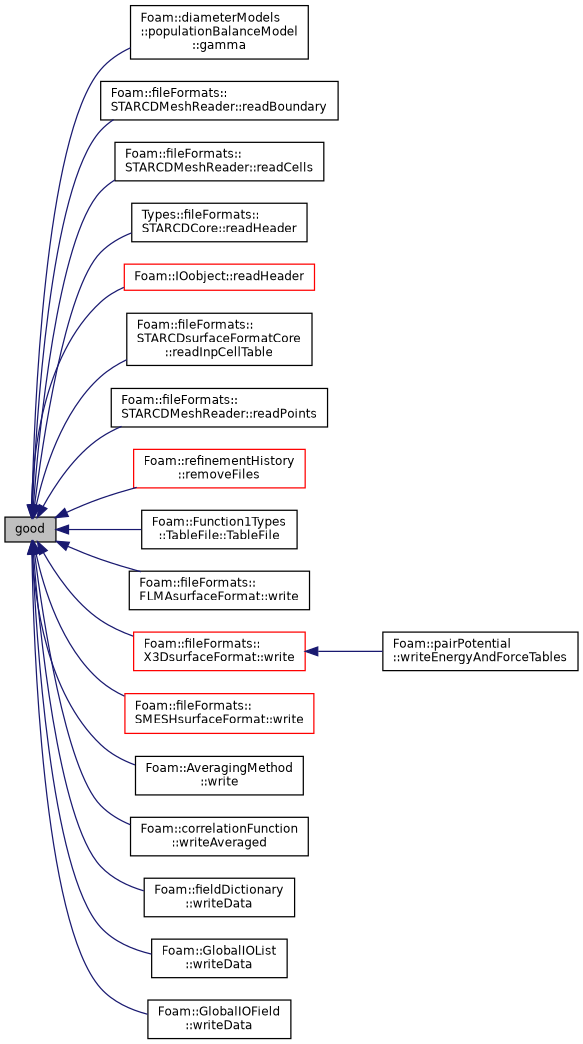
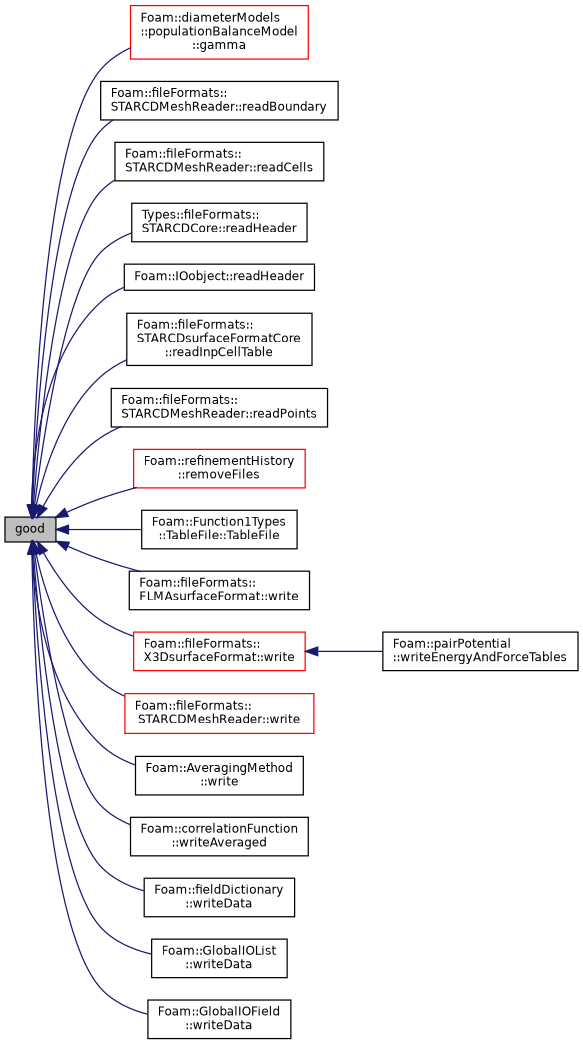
(219, 32) -> (219, 32)
(219, 277) -> (219, 277)
(219, 714) -> (219, 714)
